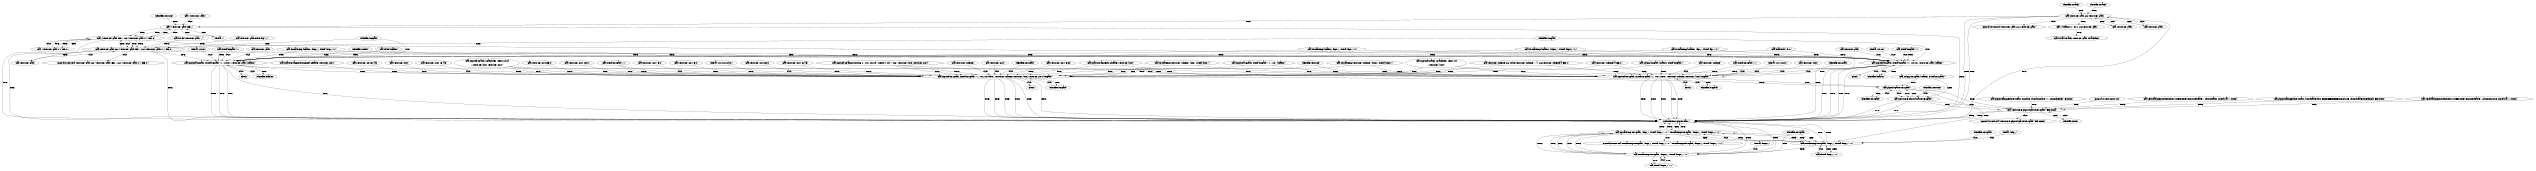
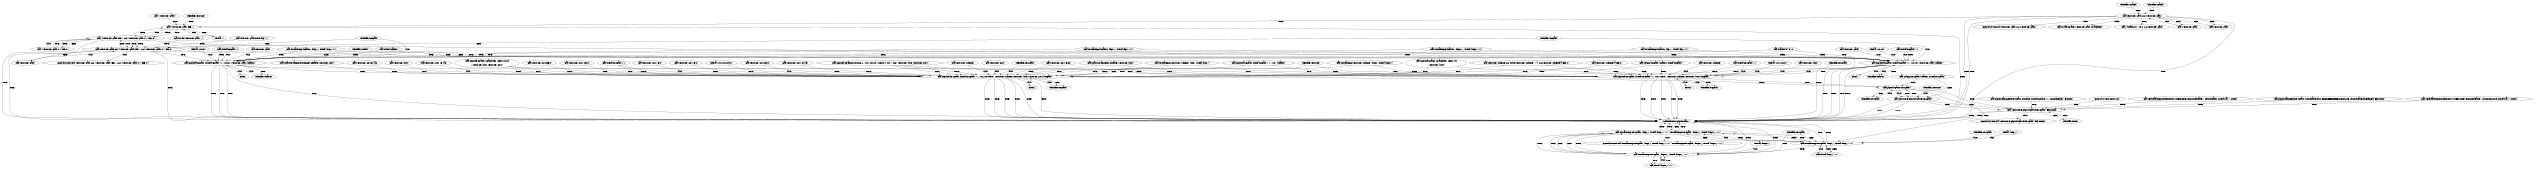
(2077, 32) -> (2112, 21)
